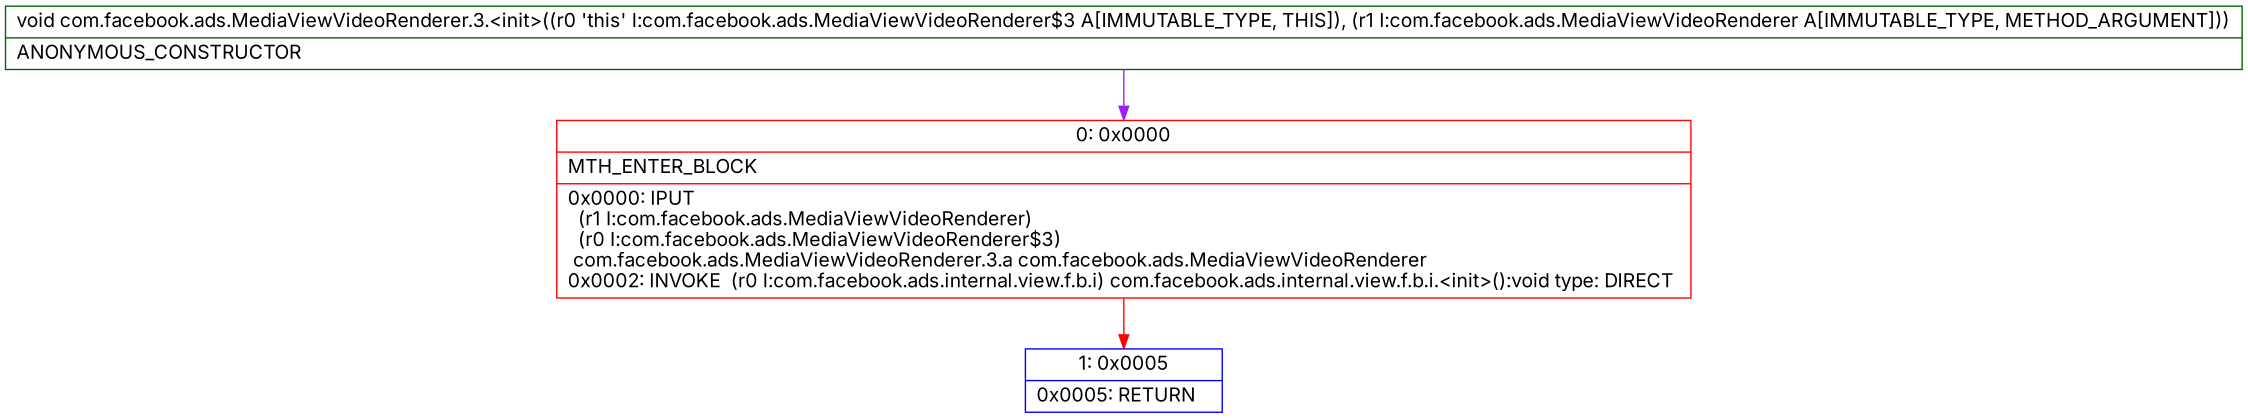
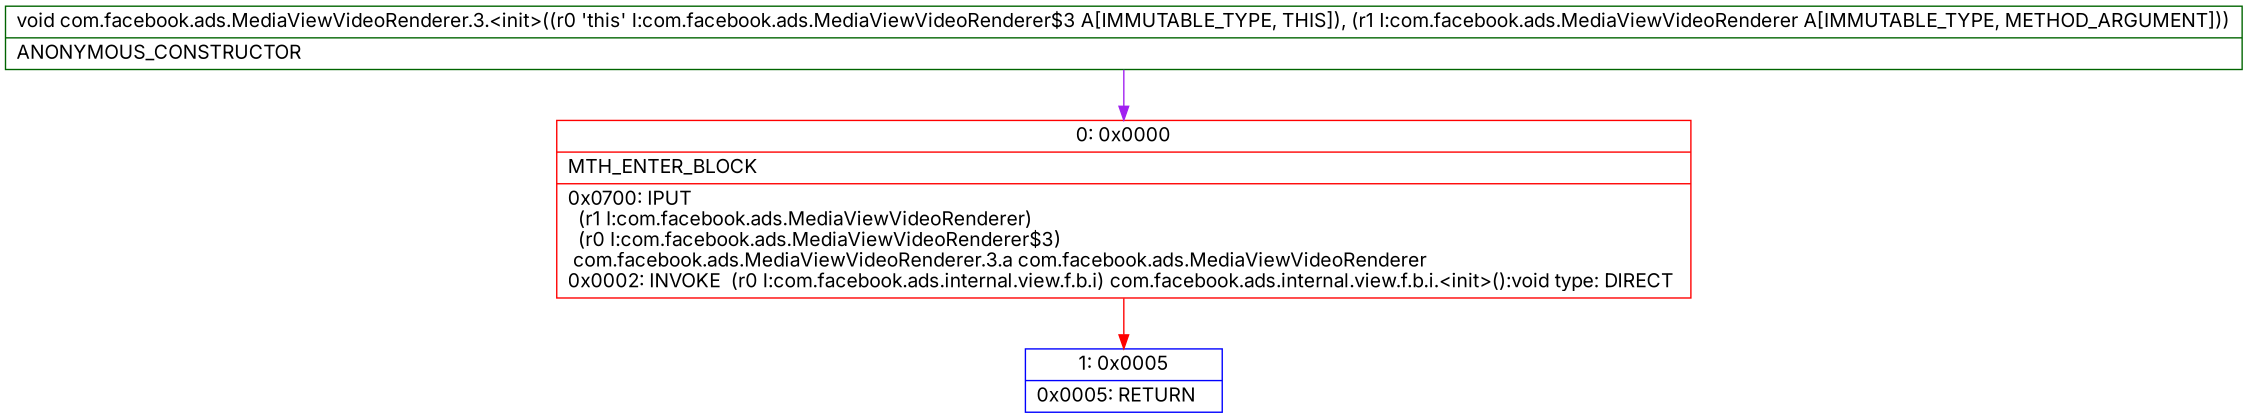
(637, 199) -> (635, 199)
